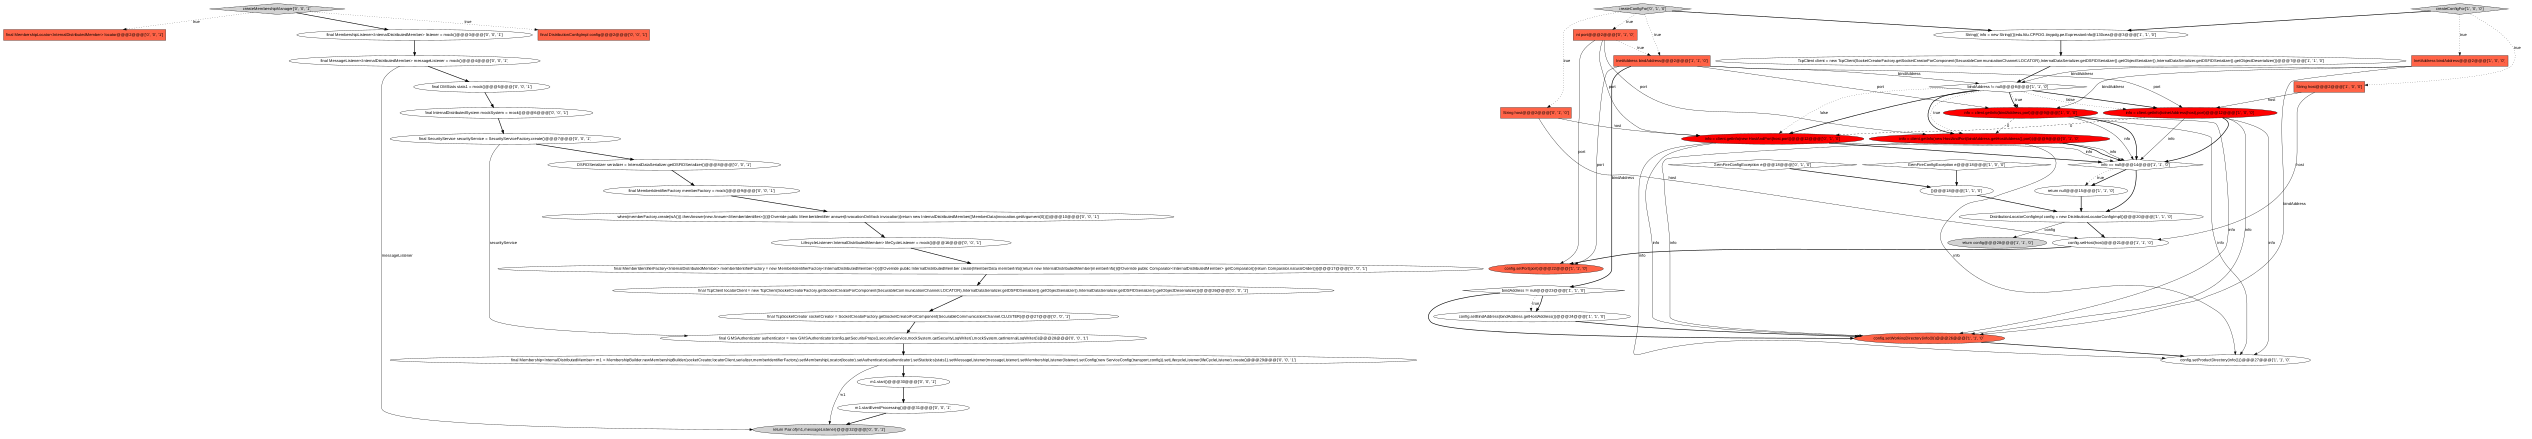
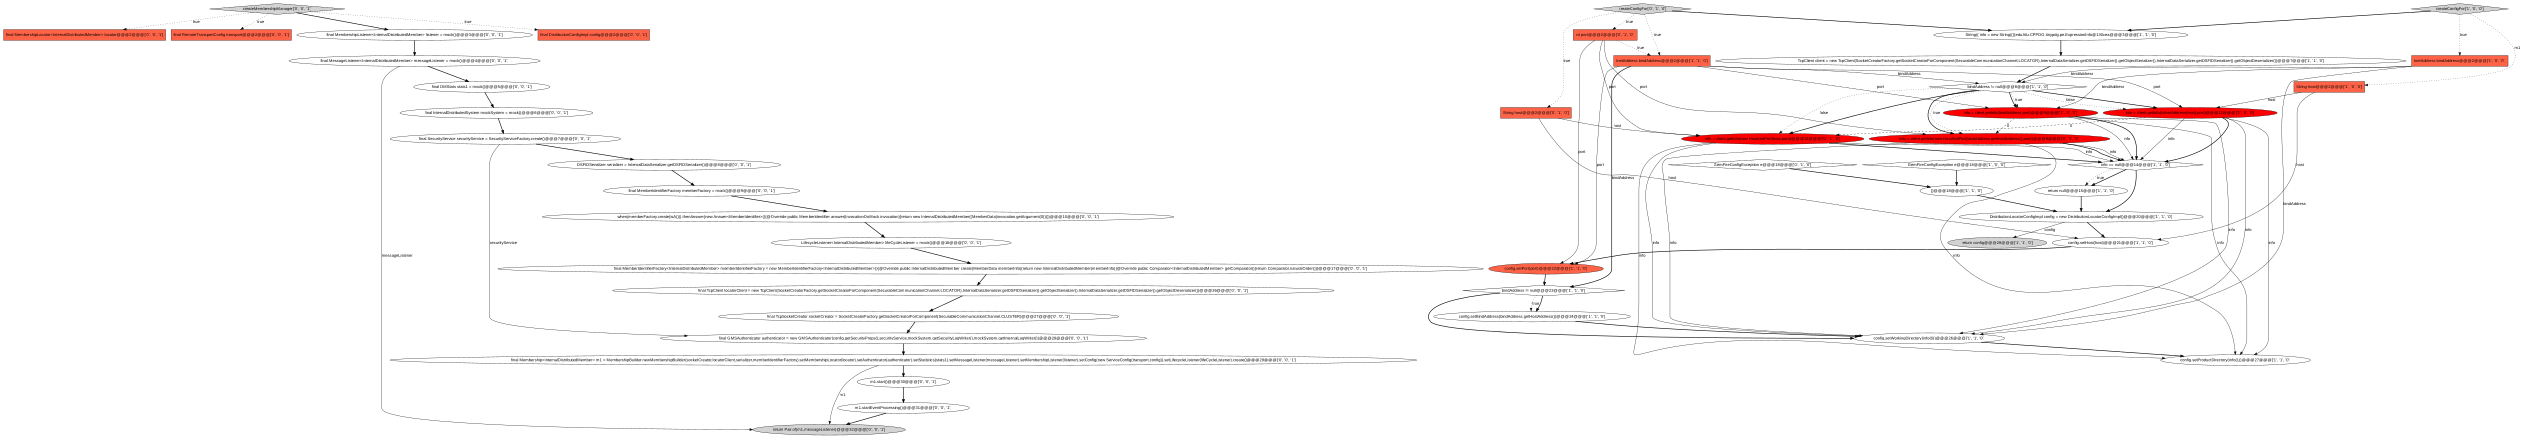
none -> (231, 35)
(2517, 48) -> (2517, 48)
none -> (1545, 278)
(1929, 338) -> (1929, 338)
